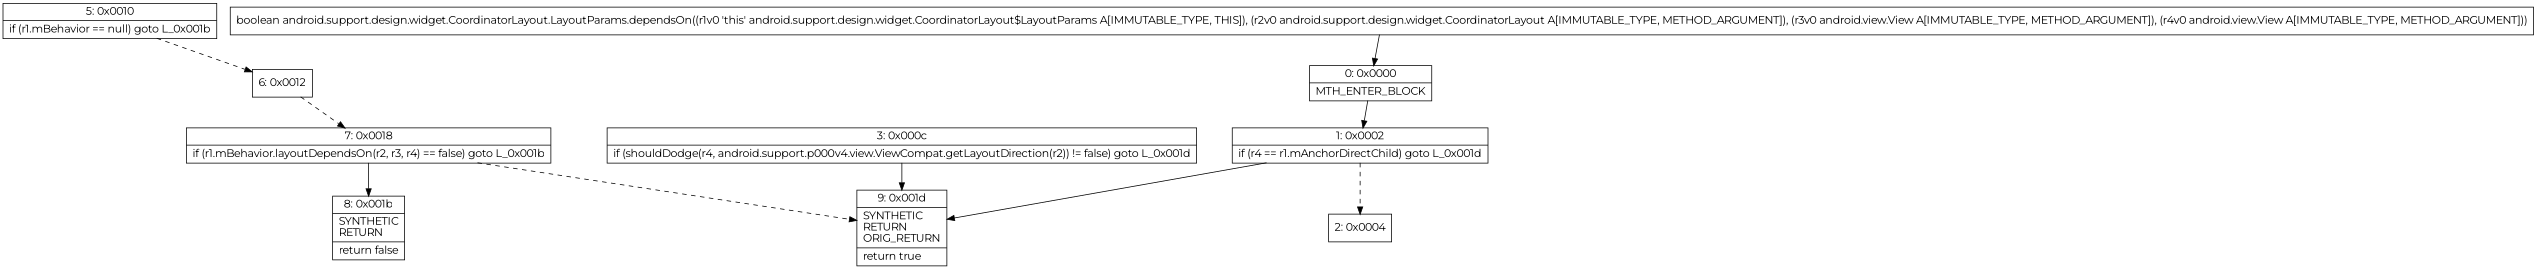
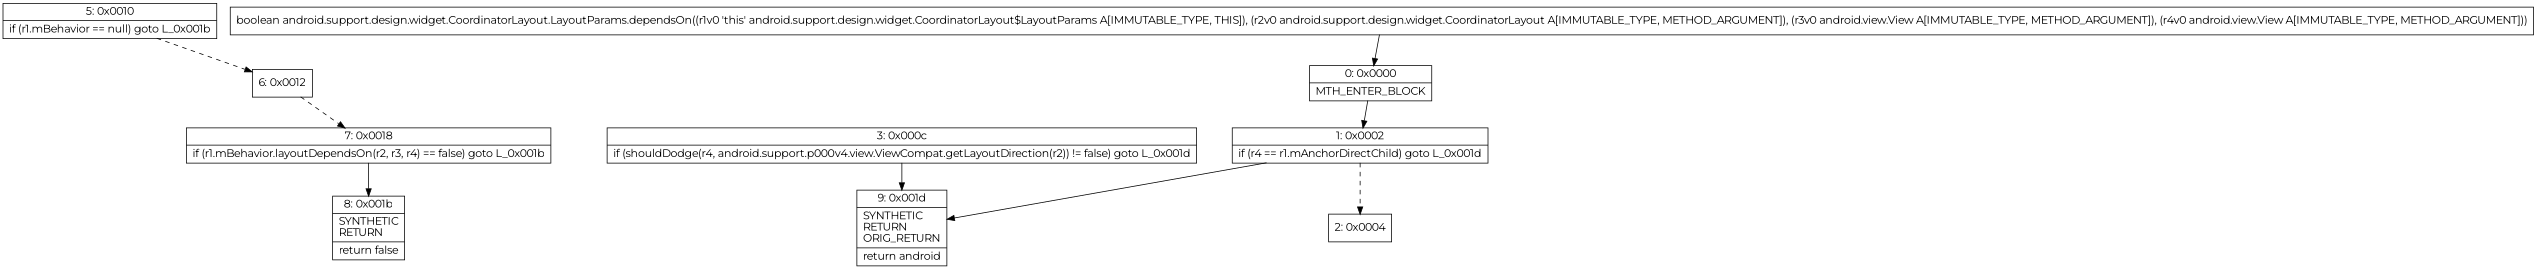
(663, 191) -> none
(892, 256) -> (902, 256)
